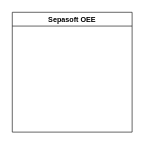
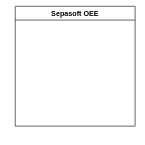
(72, 72) -> (75, 66)
